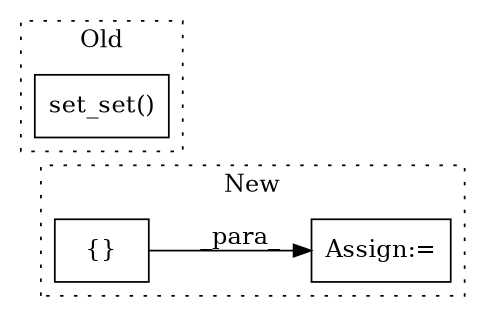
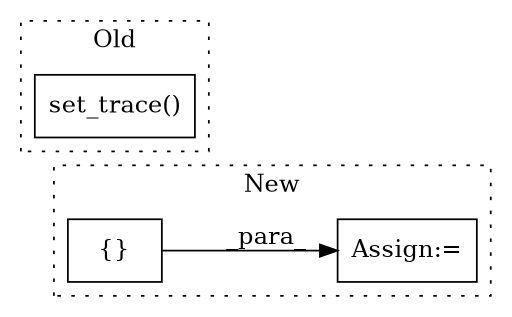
(102, 106) -> (115, 106)
